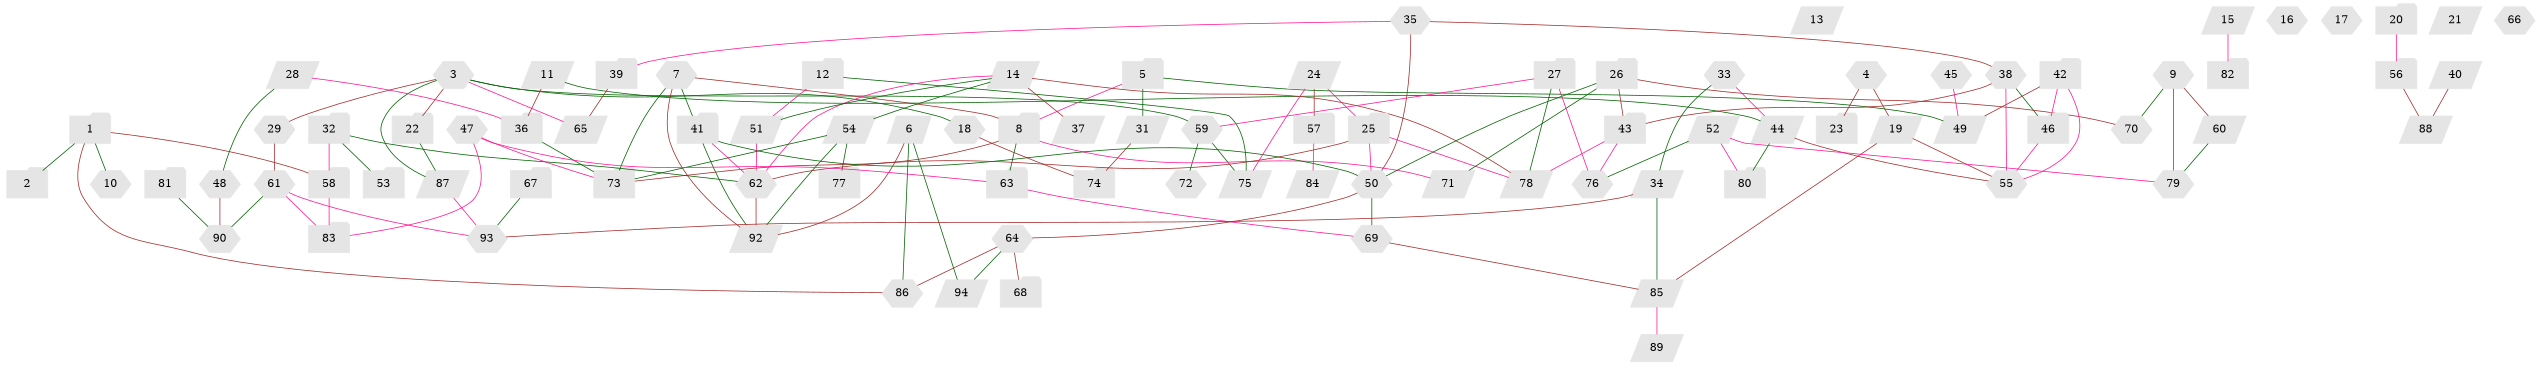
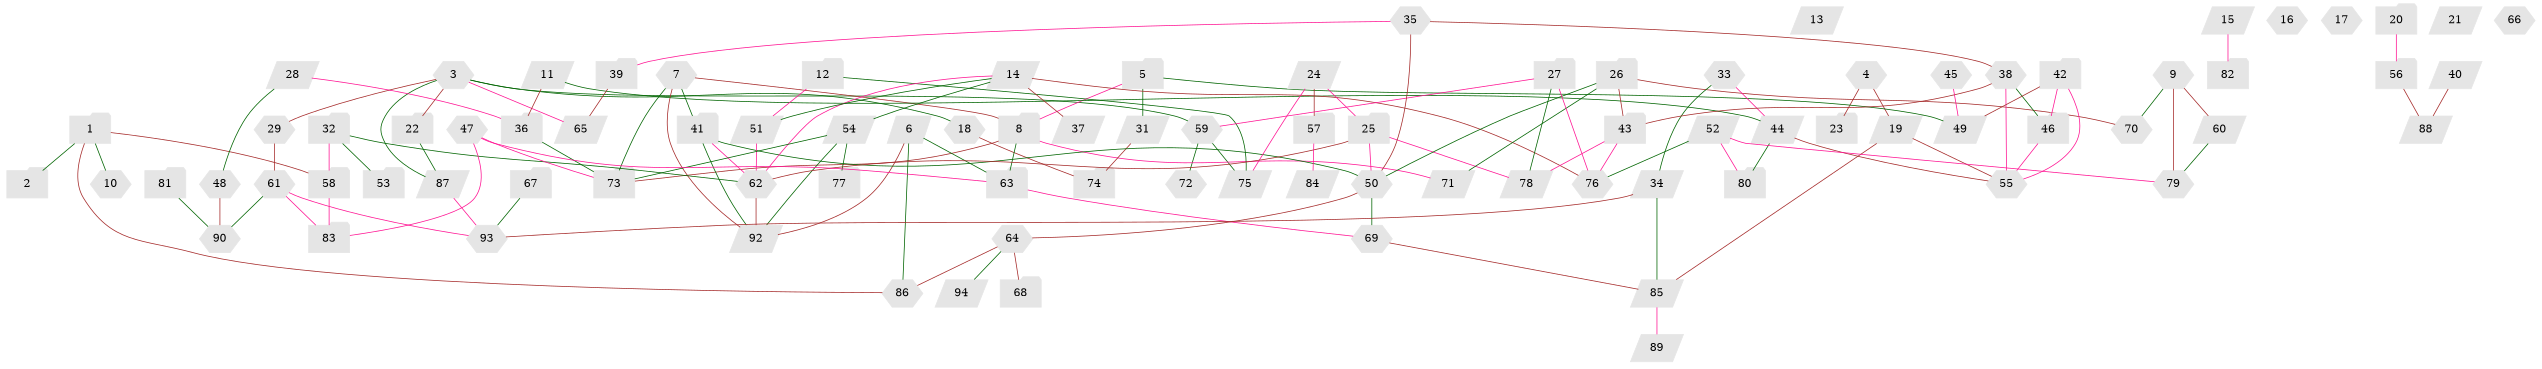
(1192, 94) -> (1395, 106)
(935, 212) -> (944, 149)
